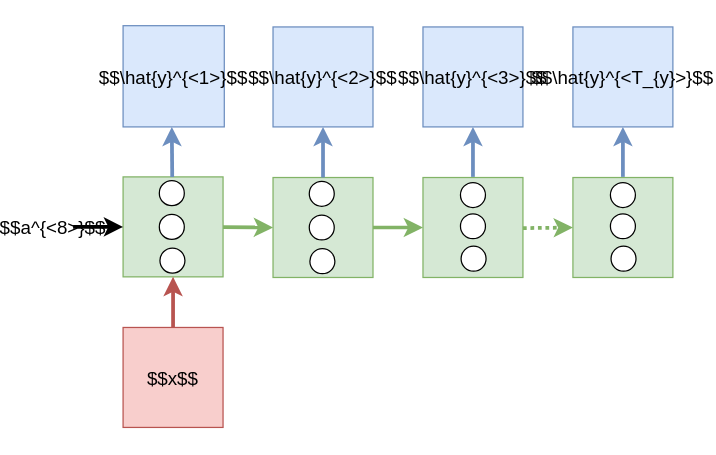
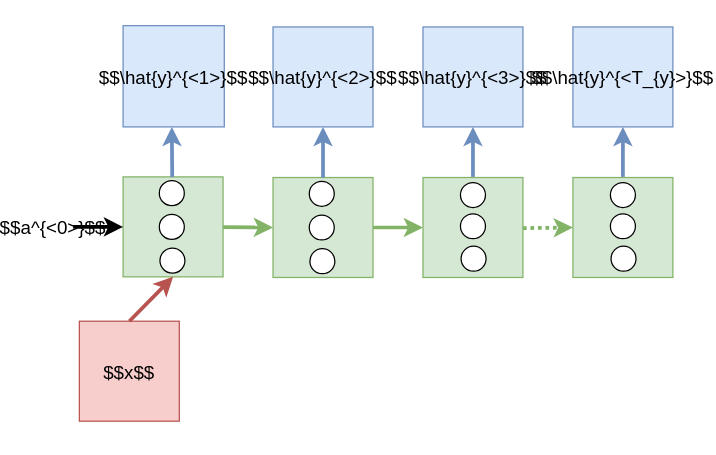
(53, 227) -> (53, 227)
(173, 378) -> (129, 371)
